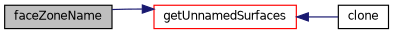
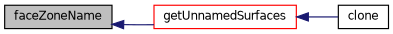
(127, 9) -> (139, 25)
